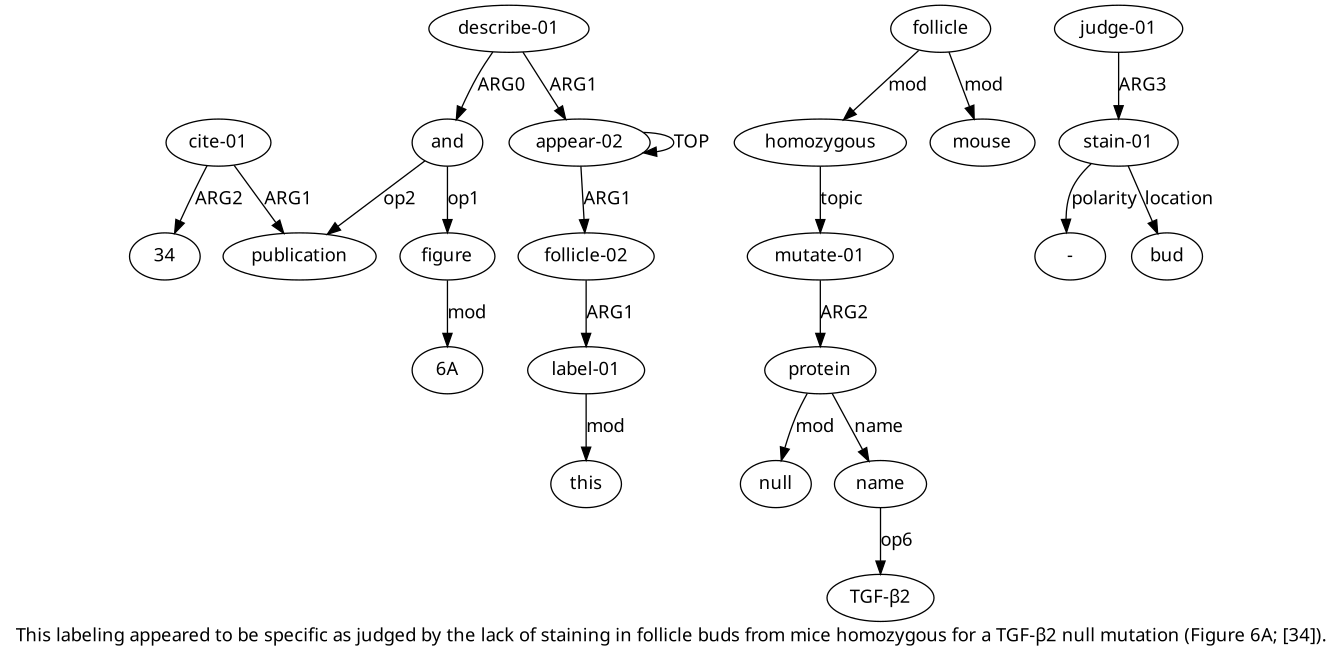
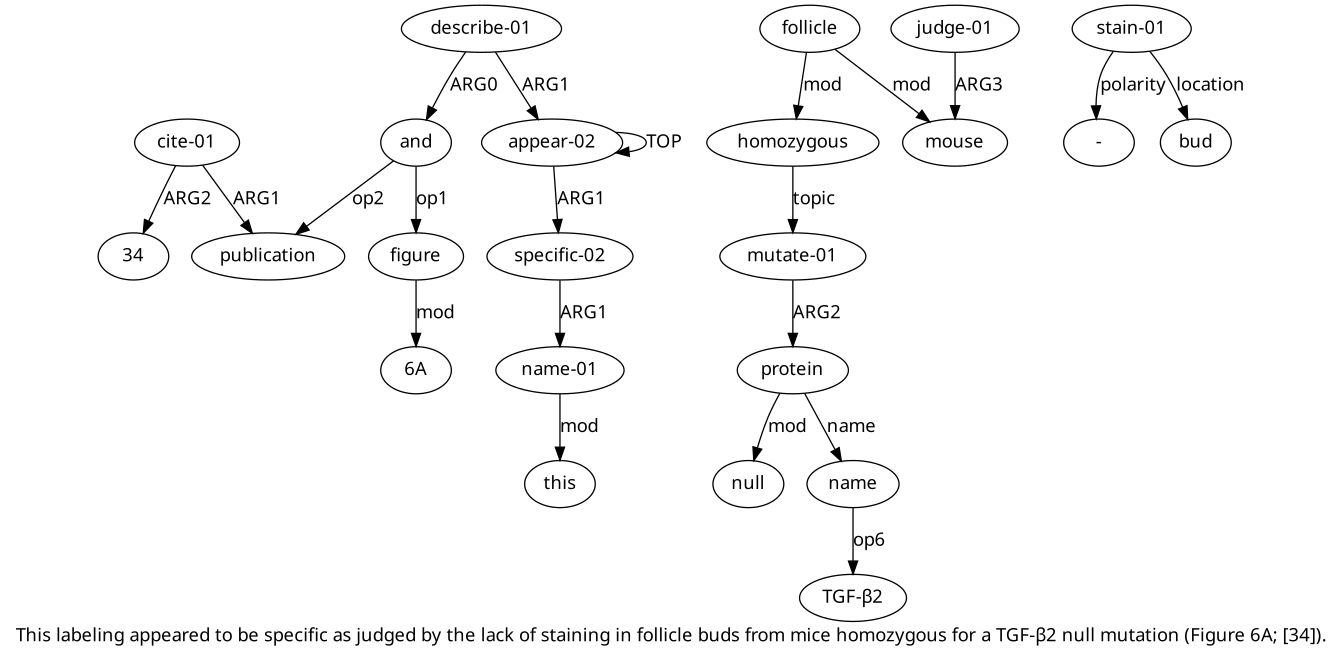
(1119, 79) -> (955, 79)
(586, 256) -> (560, 256)
(586, 370) -> (560, 370)
